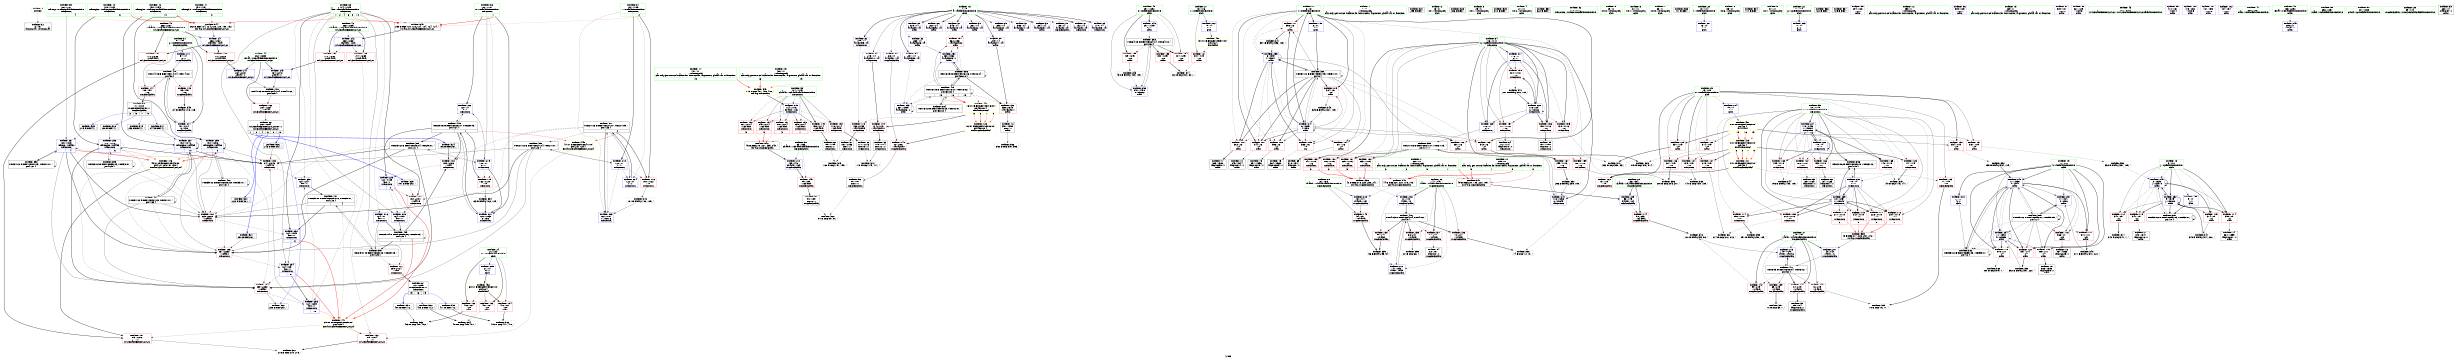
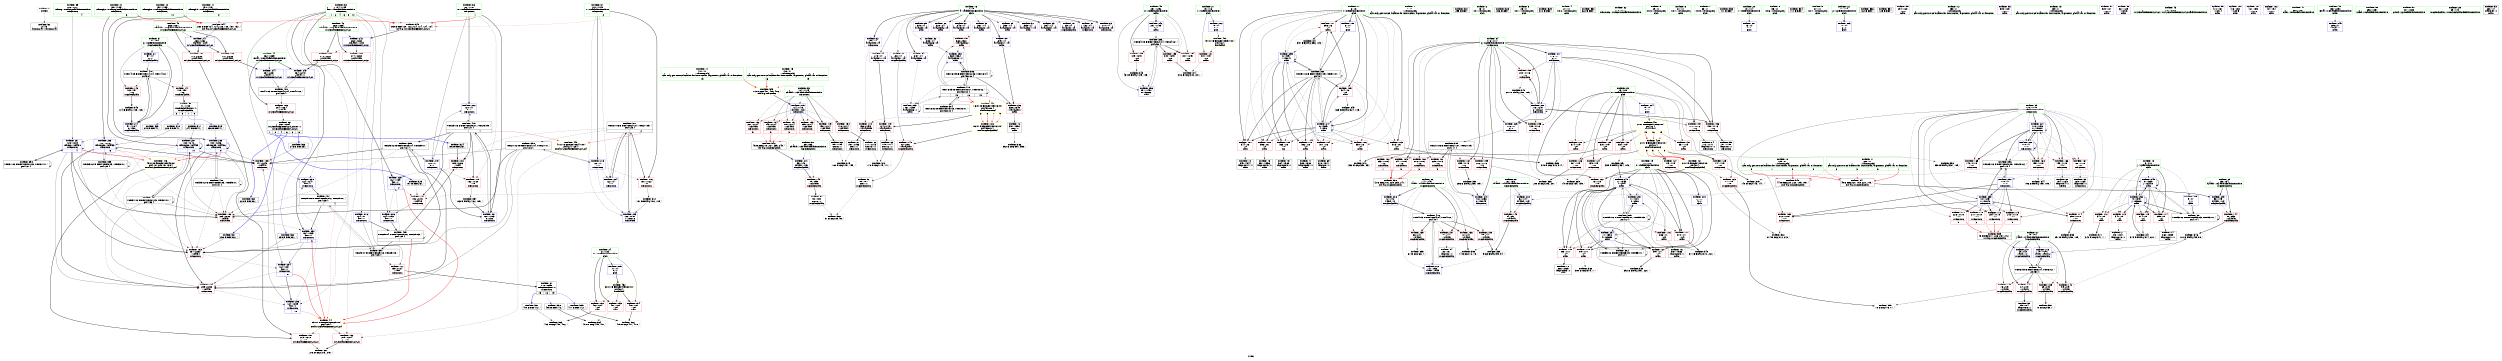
(1885, 144) -> (2092, 167)
(1529, 153) -> (1468, 155)
(1827, 186) -> (2062, 186)
(1864, 199) -> none
(268, 205) -> (176, 212)
(271, 298) -> (250, 261)
